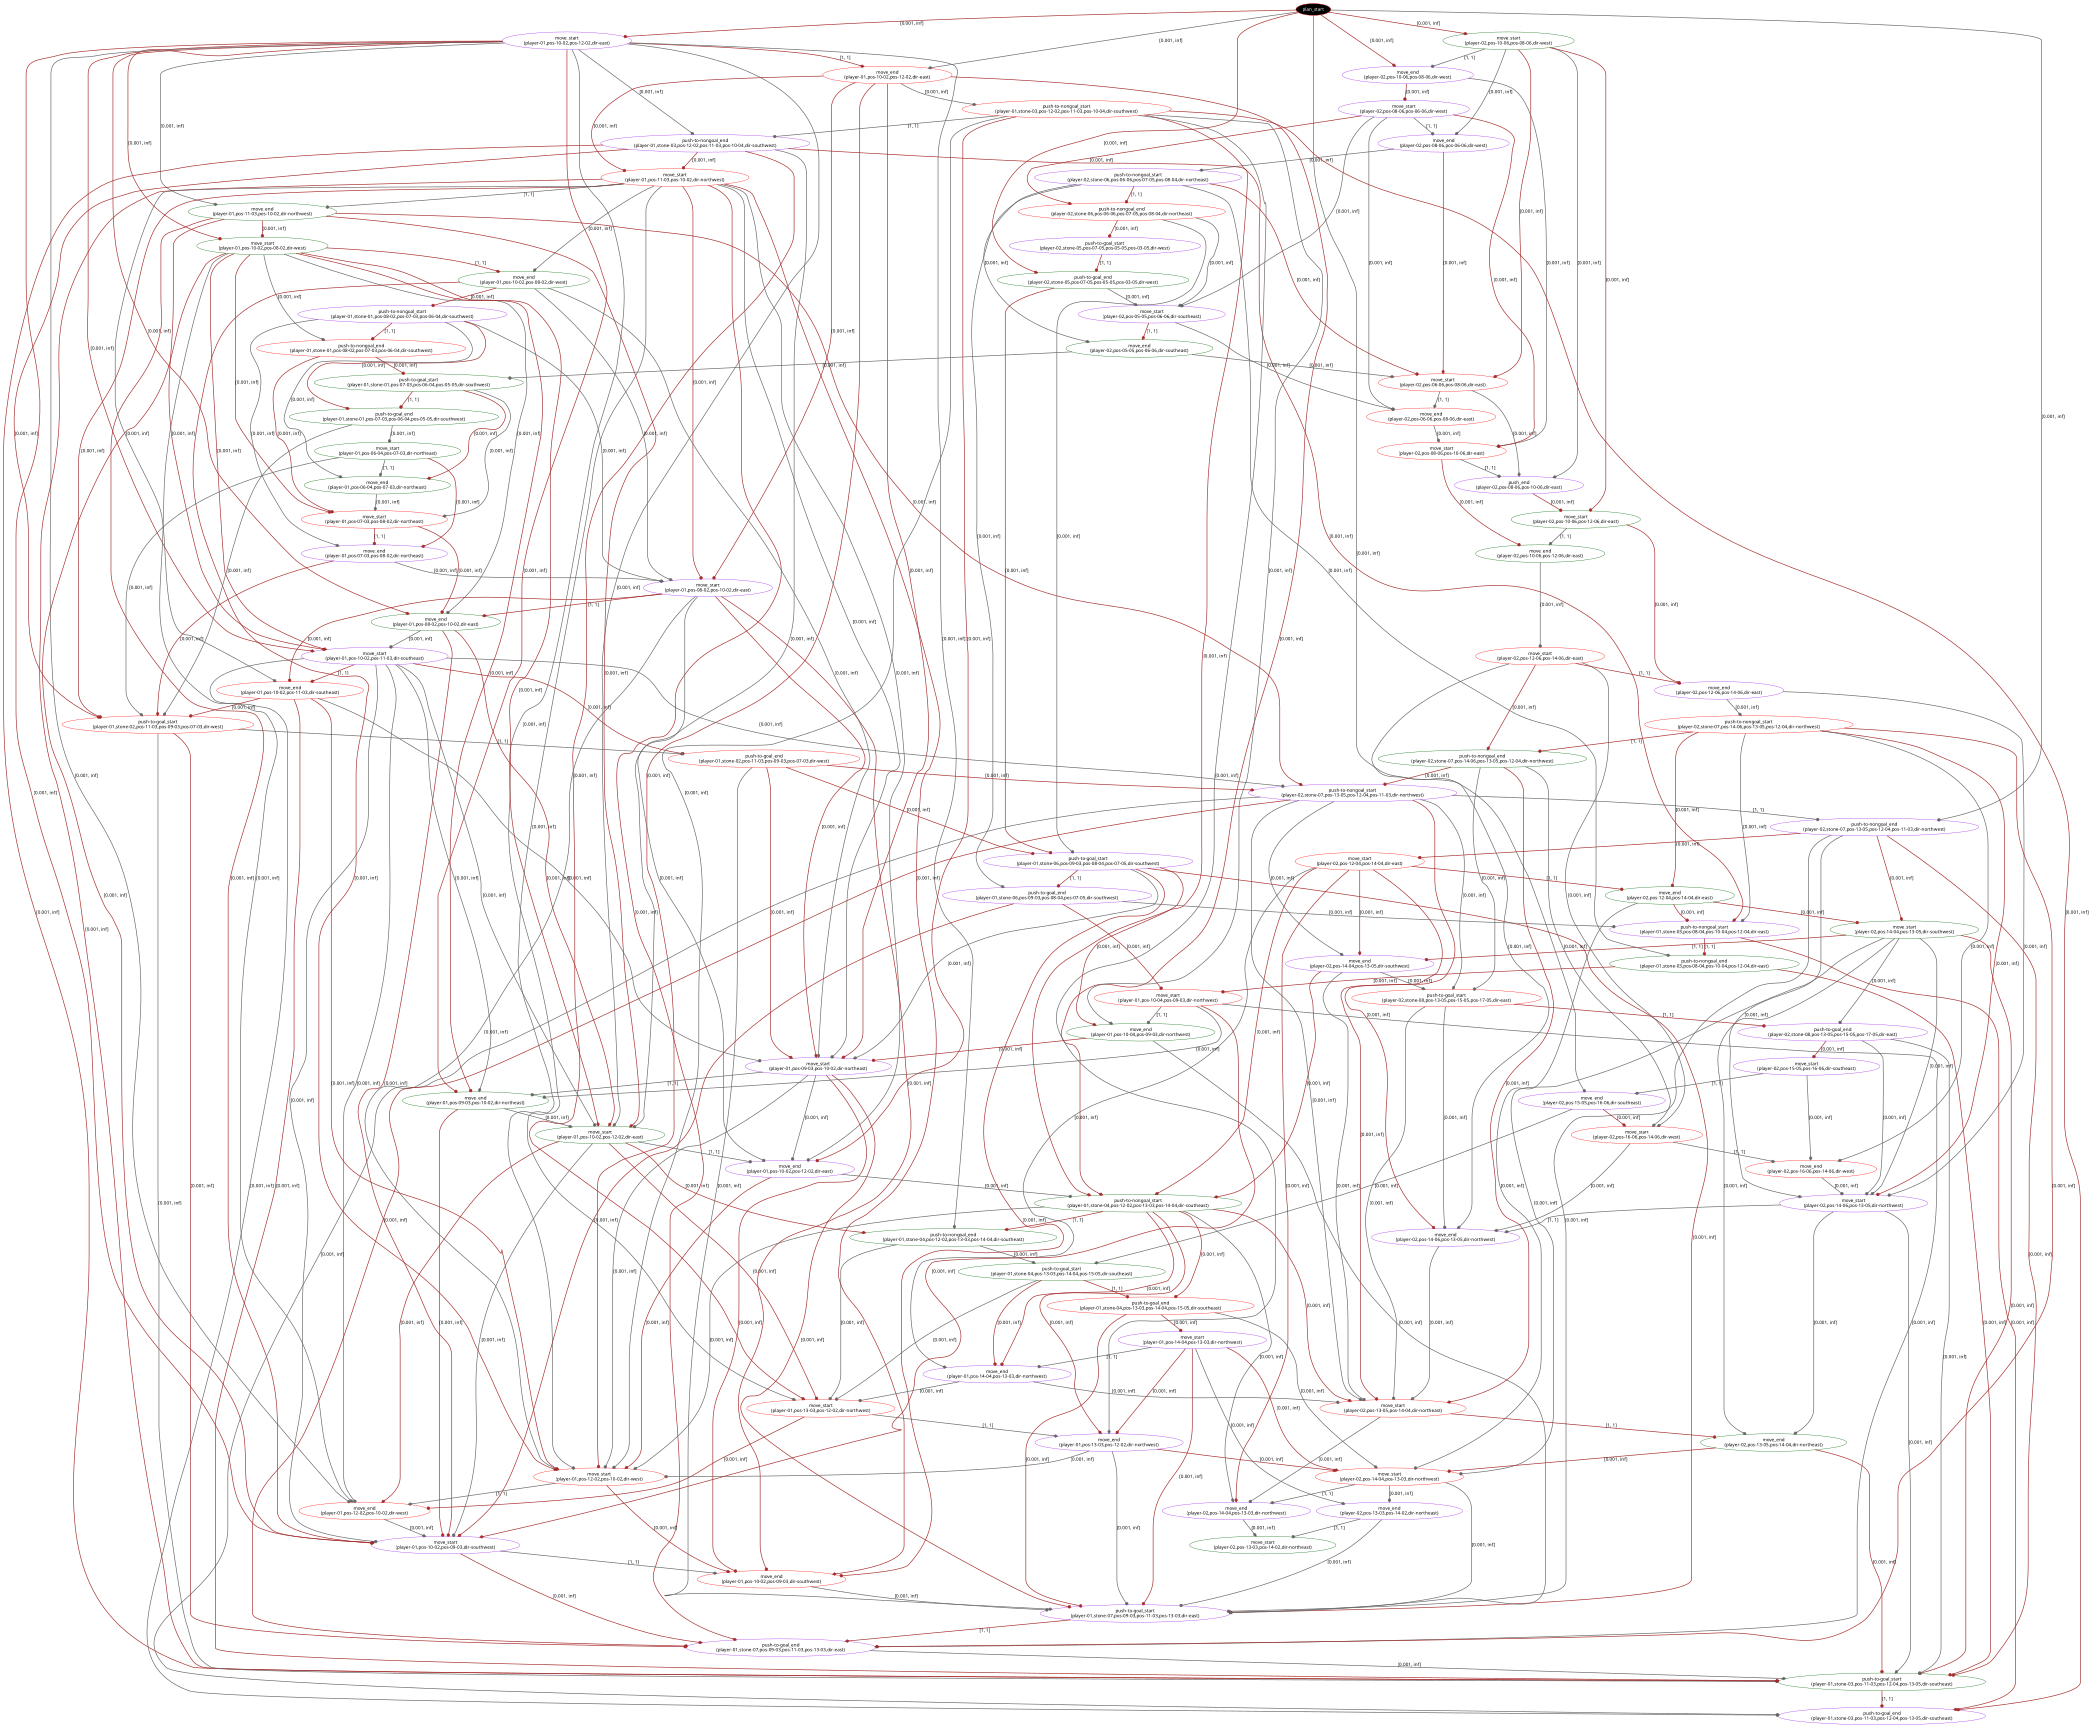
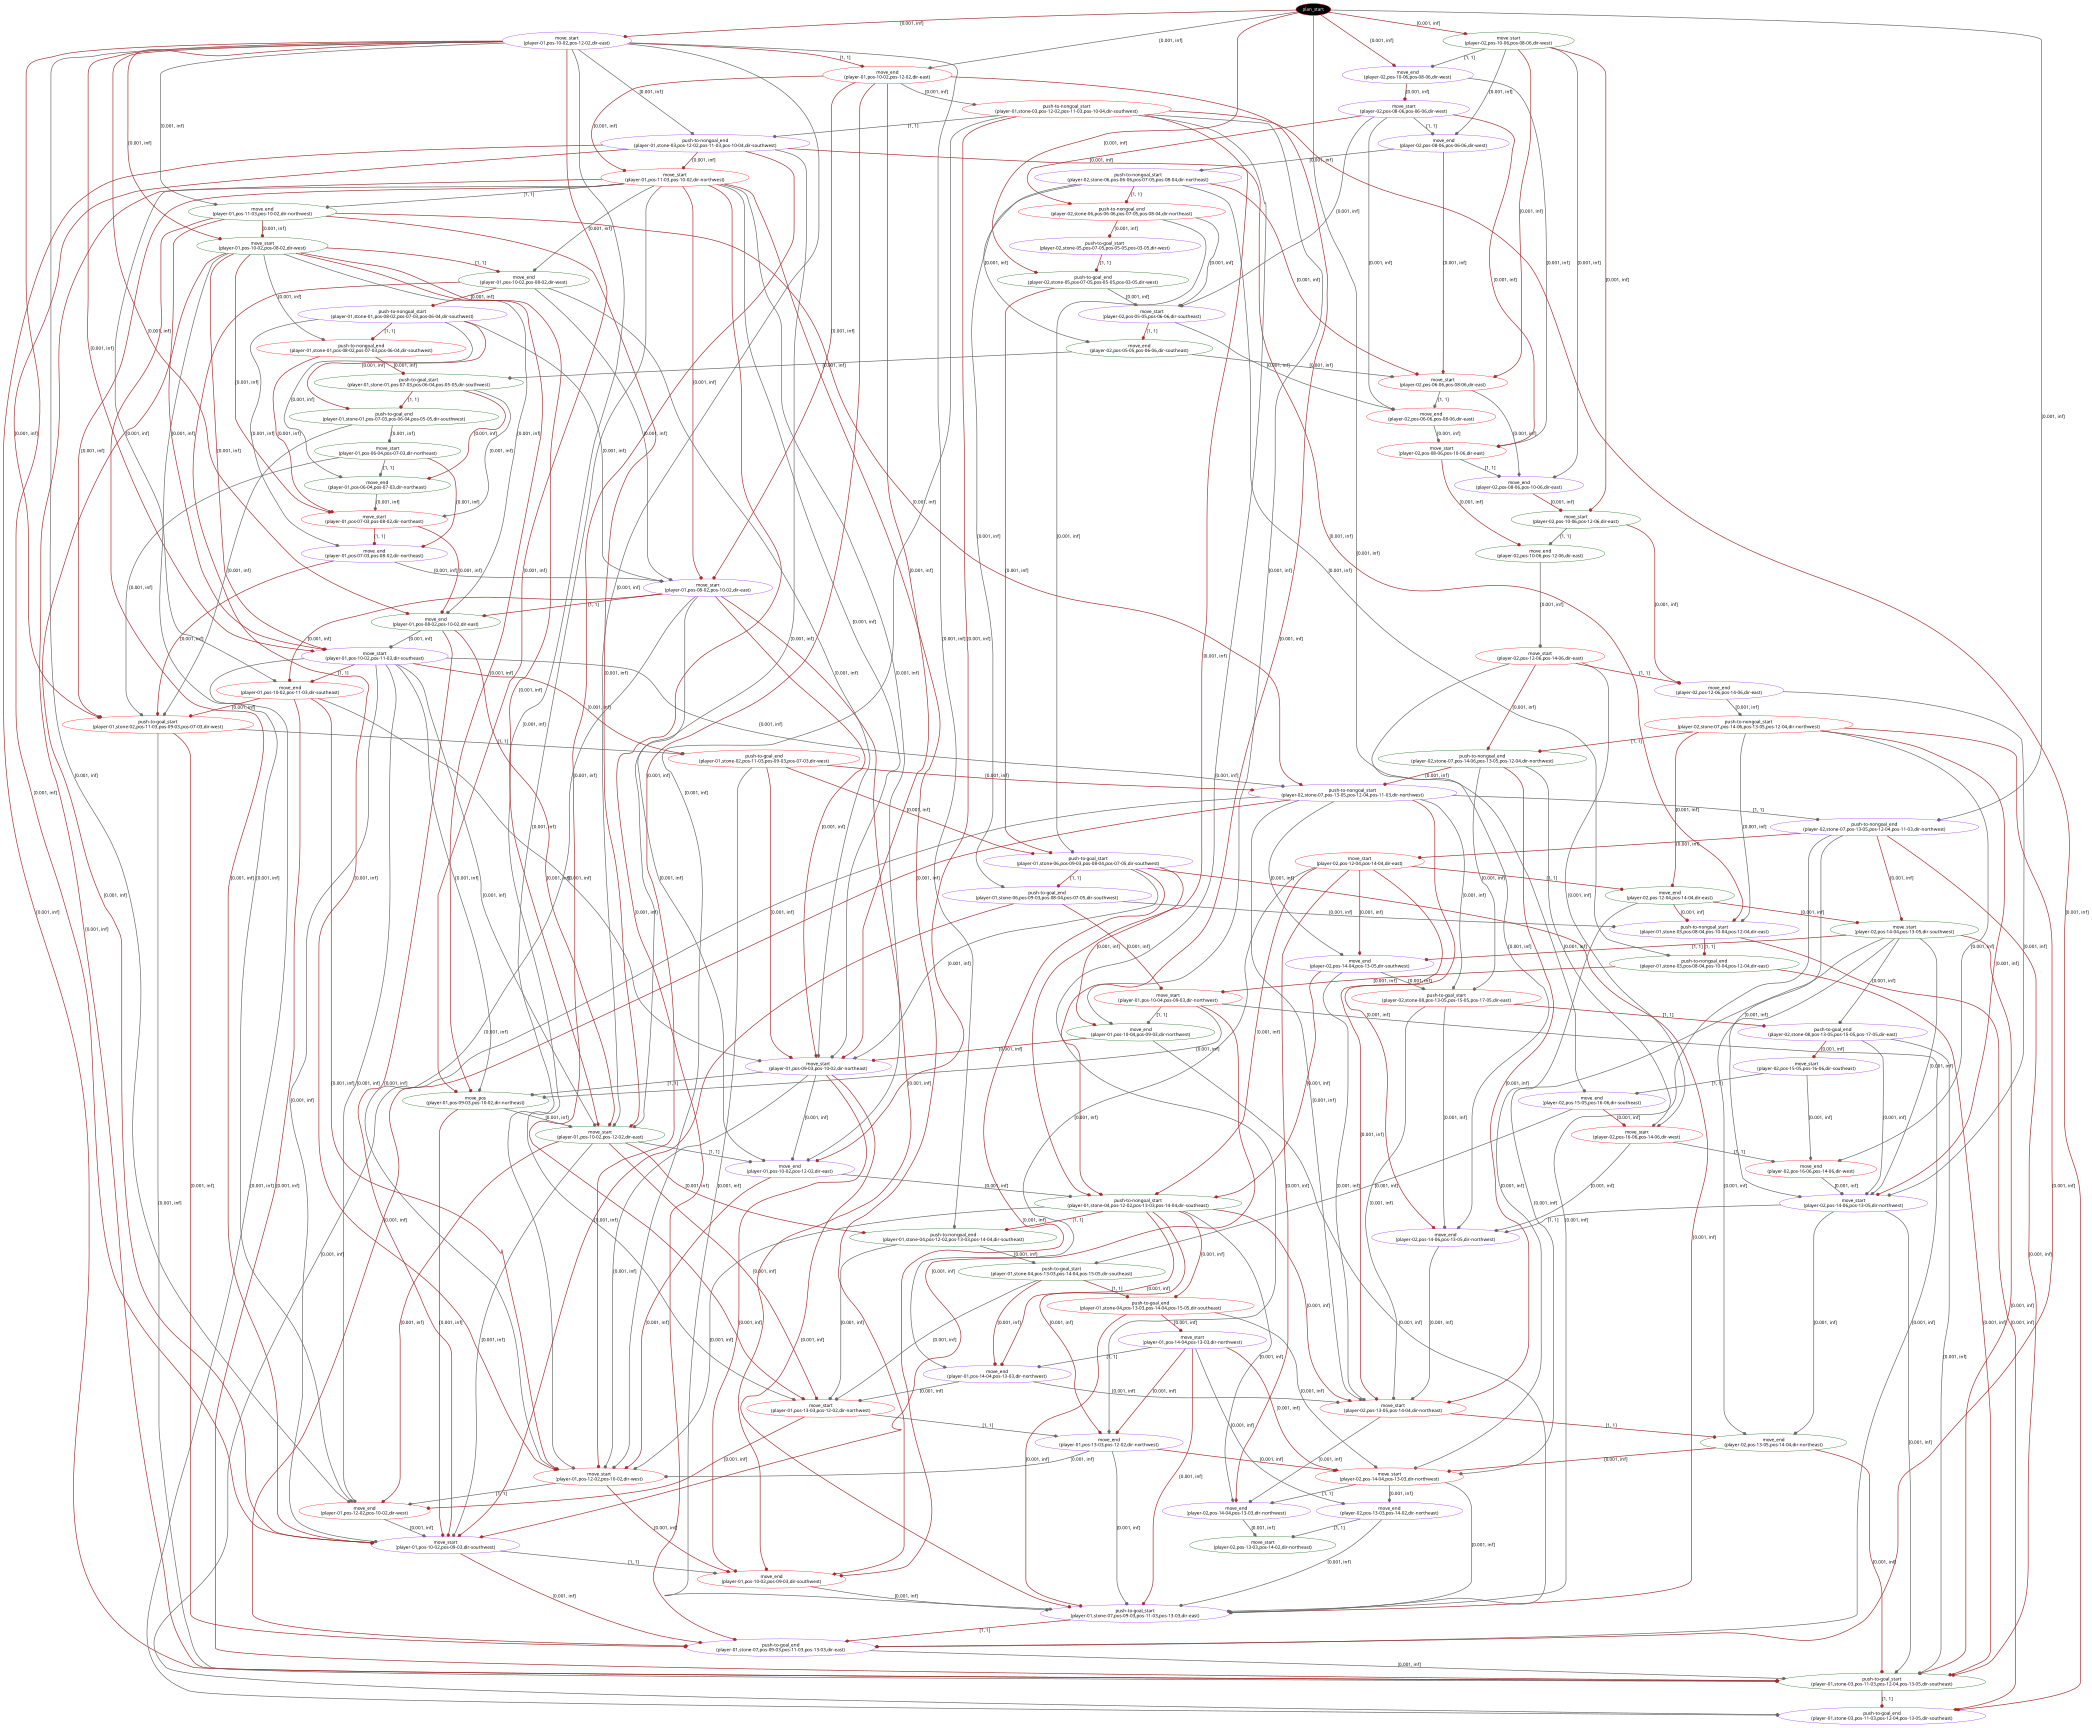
(1519, 485) -> (1519, 485)
(476, 1101) -> (476, 1101)
